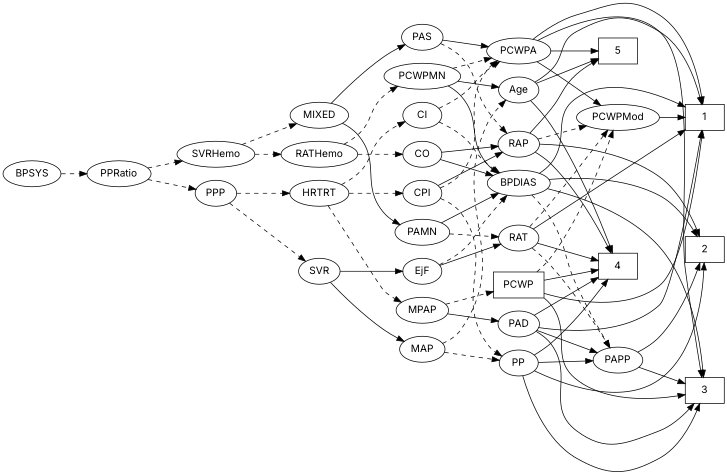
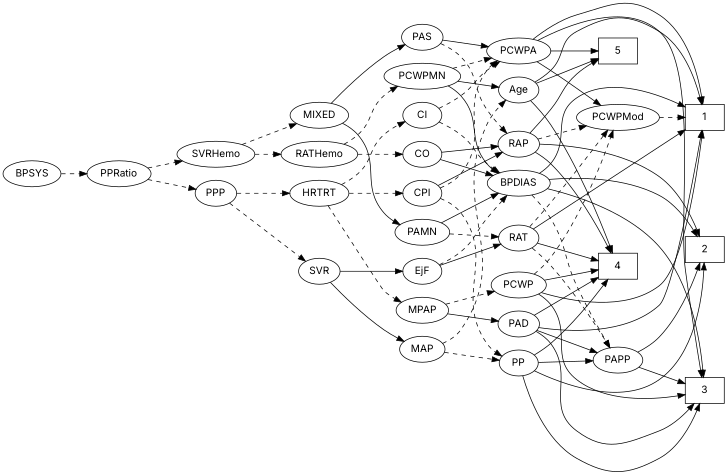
(669, 117) -> (669, 117)
(519, 285) -> (519, 285)
